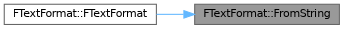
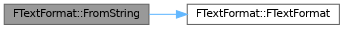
(170, 14) -> (163, 14)
